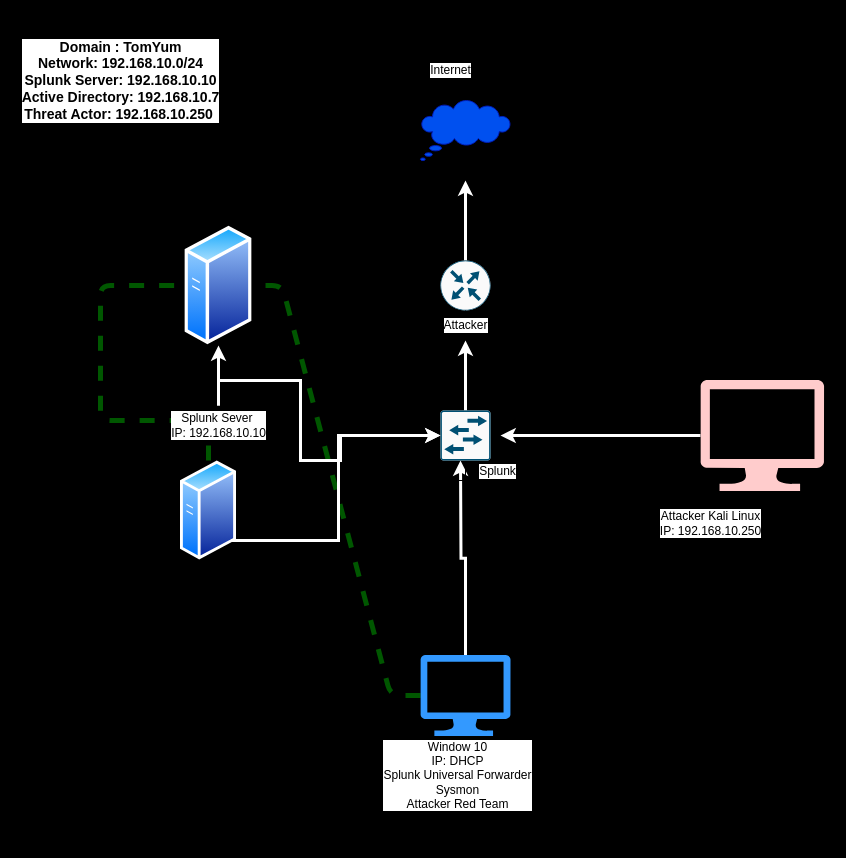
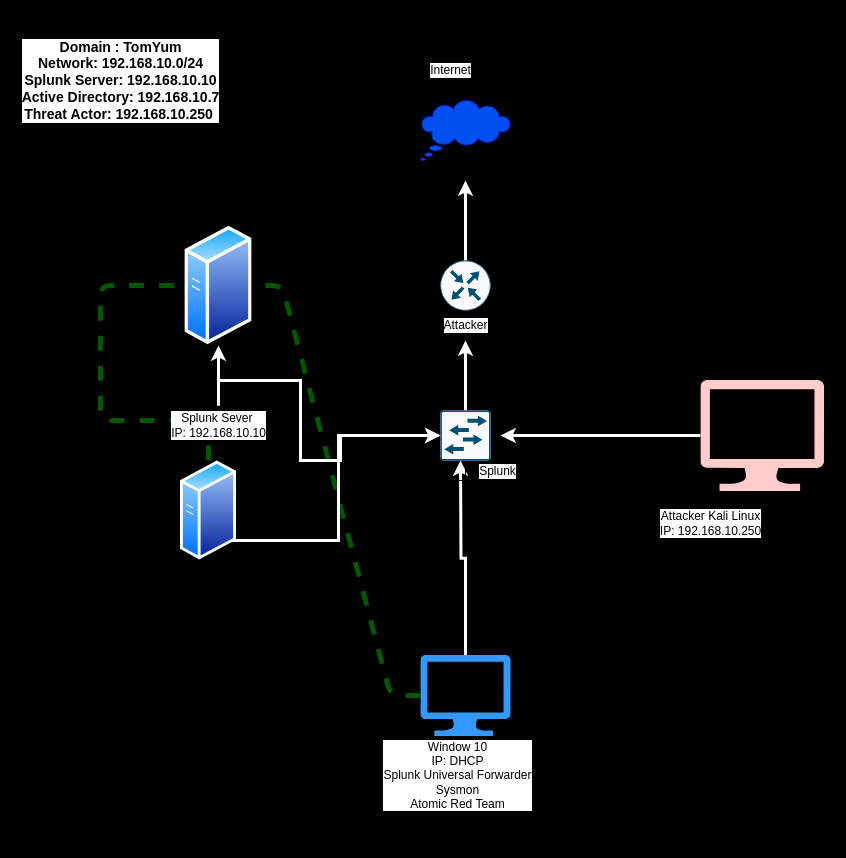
(458, 776) -> (458, 776)
